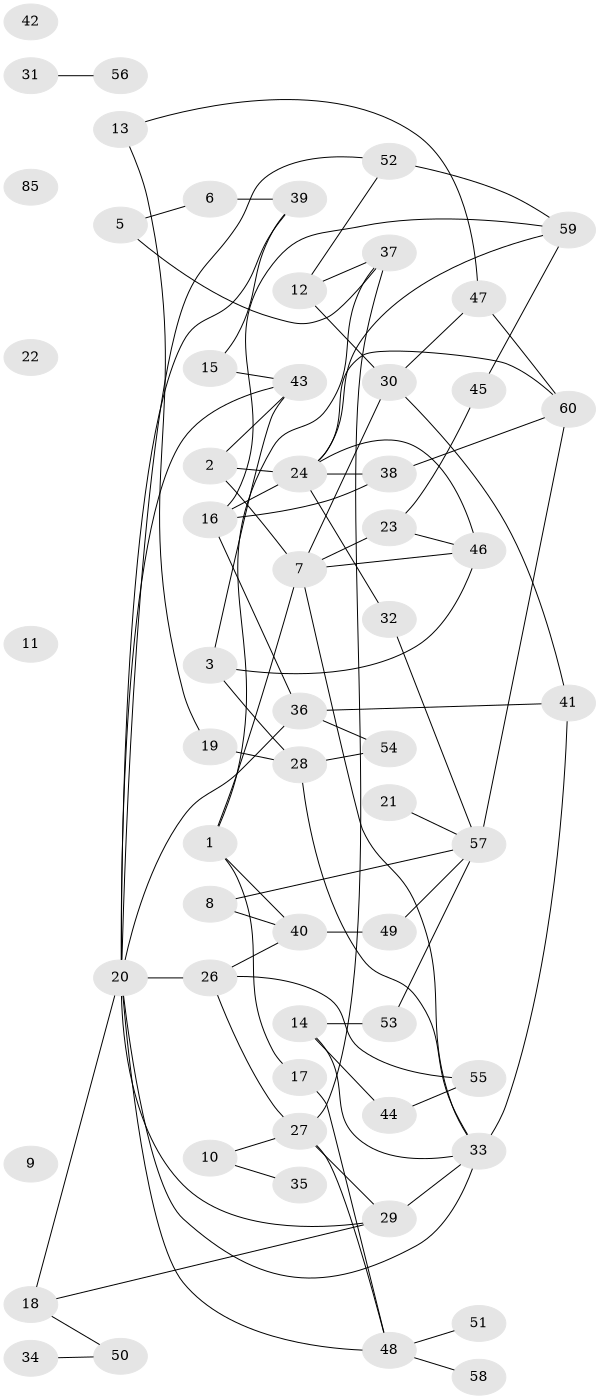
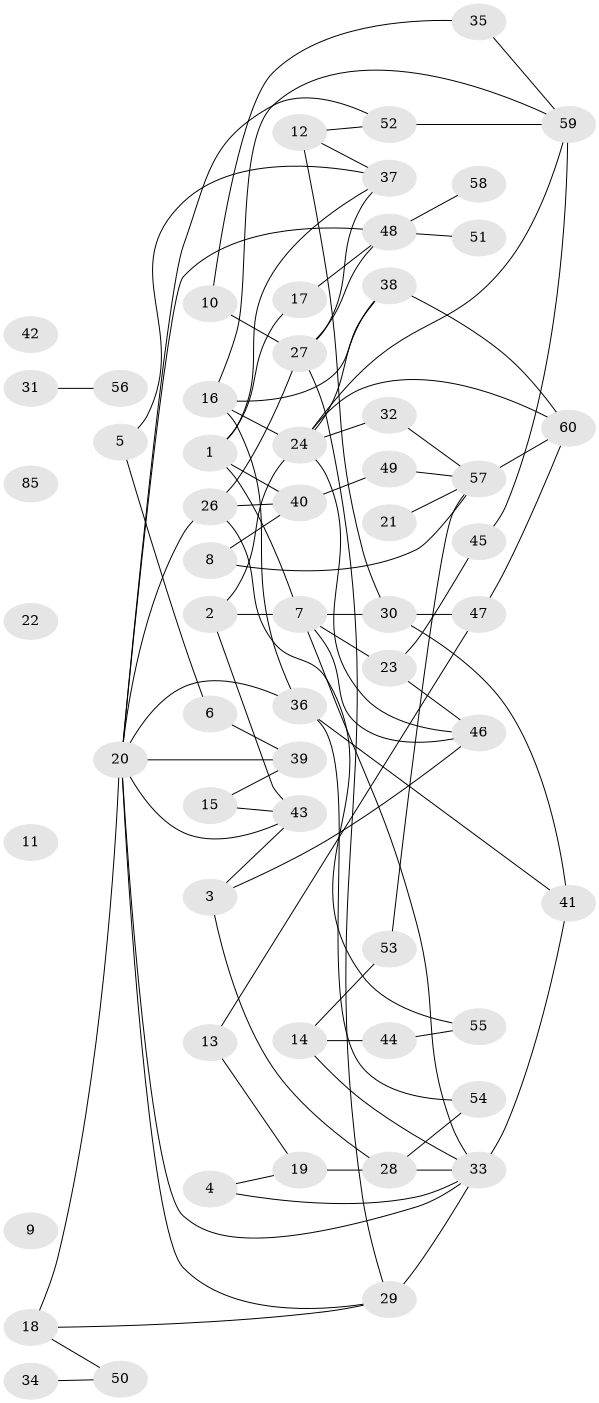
none -> (524, 73)
none -> (210, 1189)
